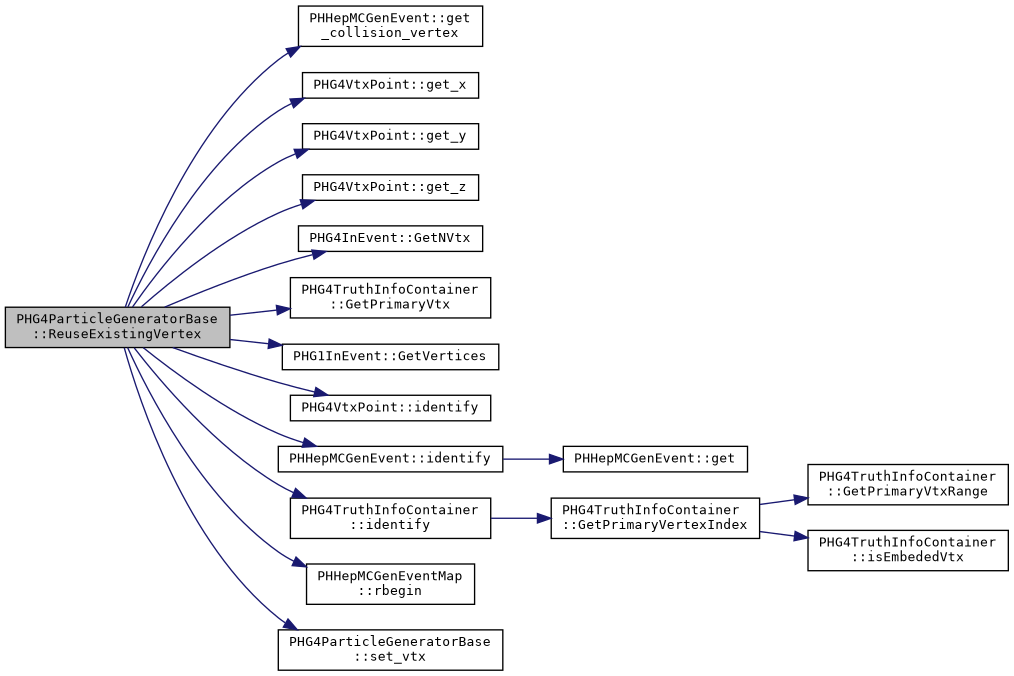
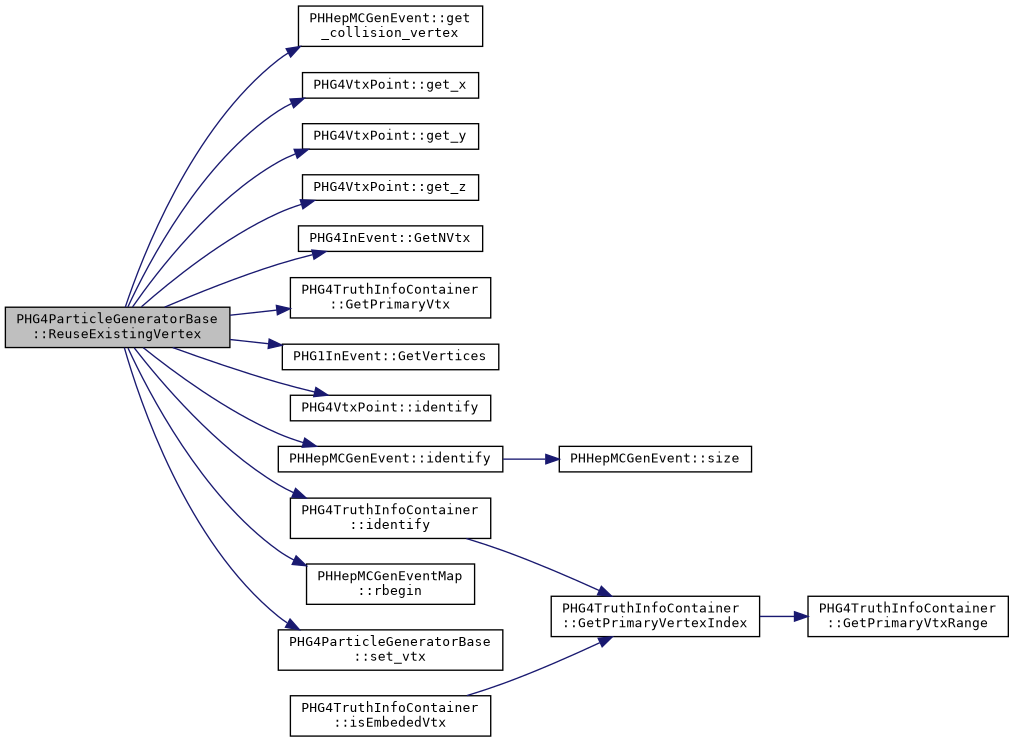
(655, 459) -> (655, 459)
(777, 534) -> (534, 671)
